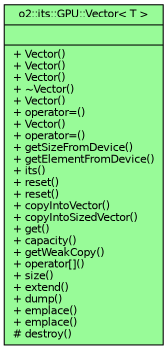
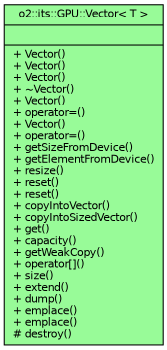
(29, 171) -> (39, 171)
